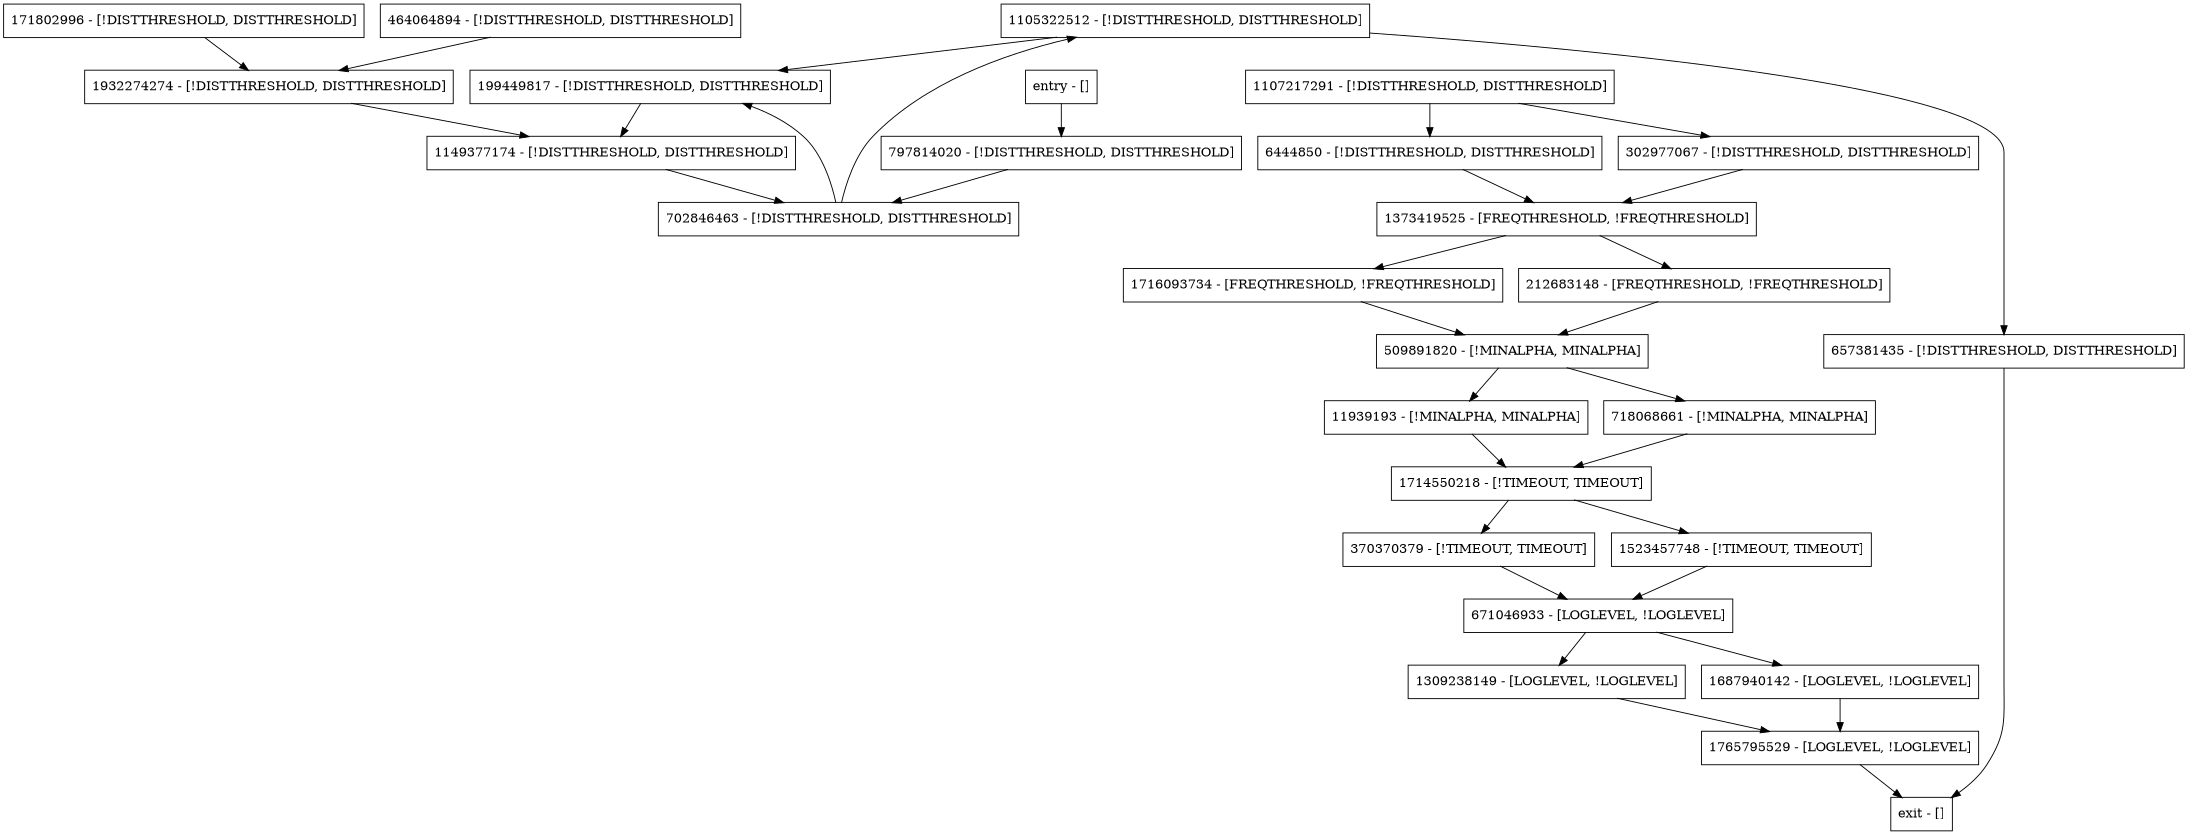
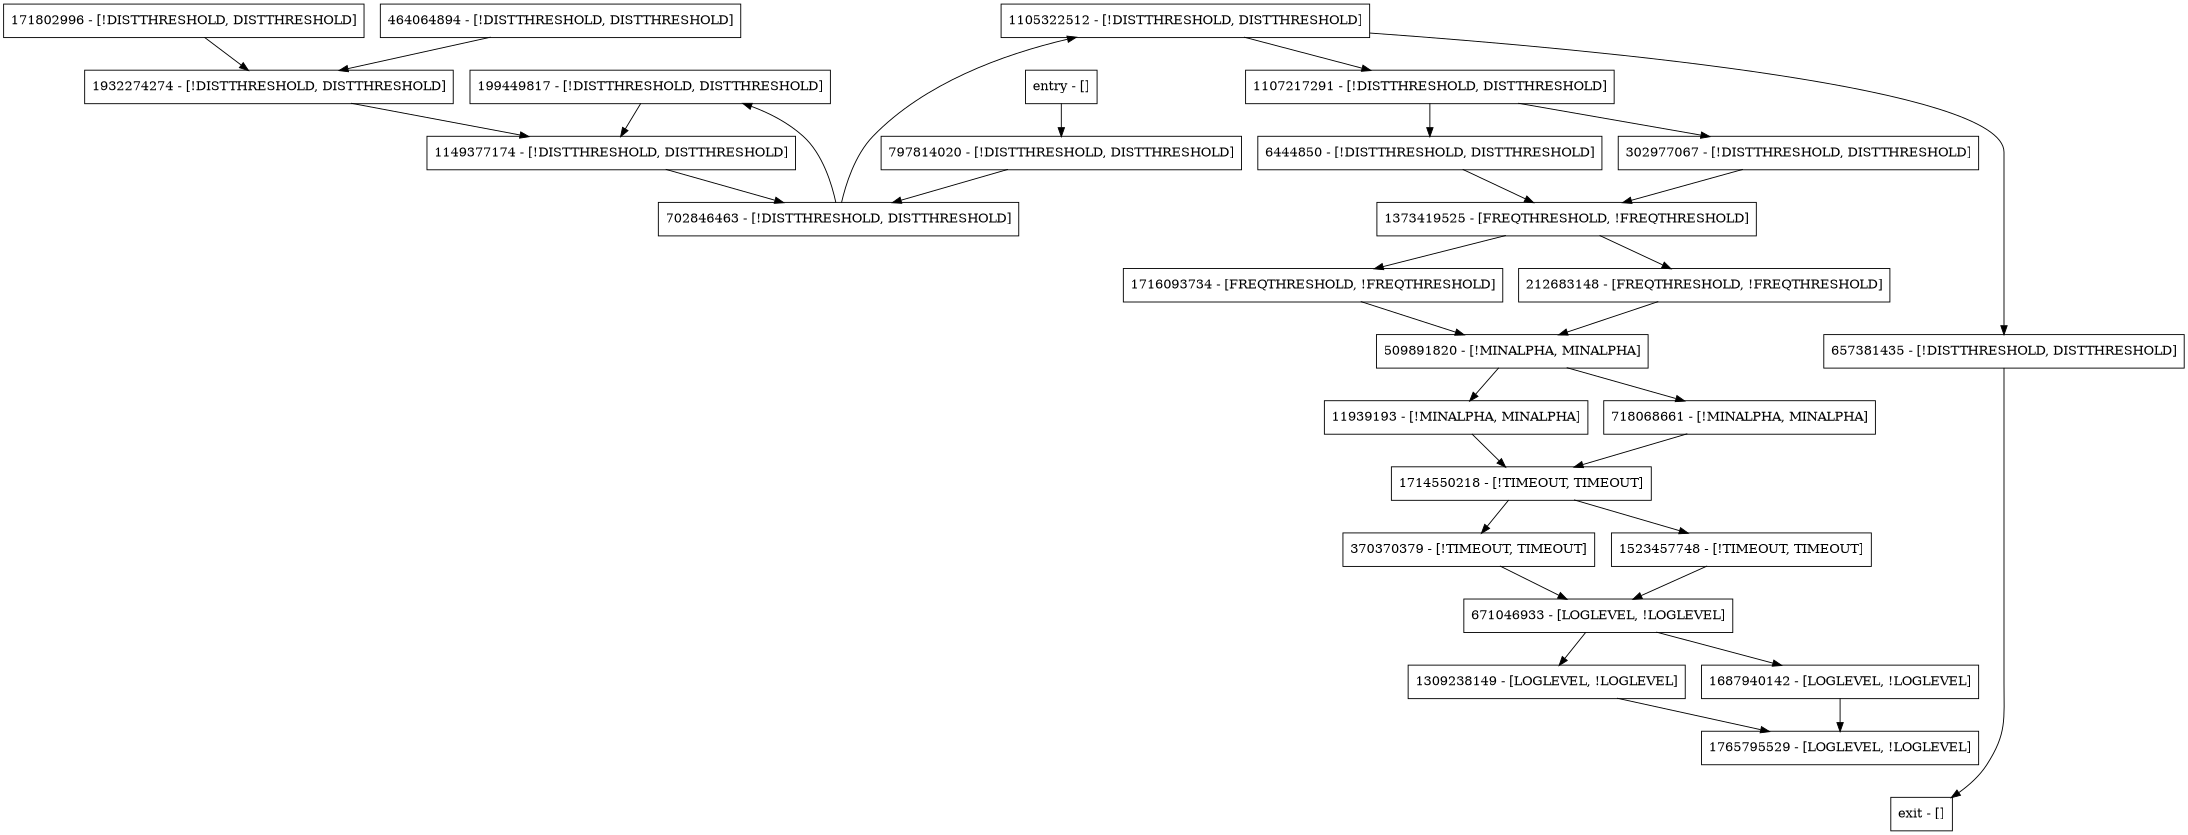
(922, 53) -> (1303, 53)
(1877, 778) -> none
